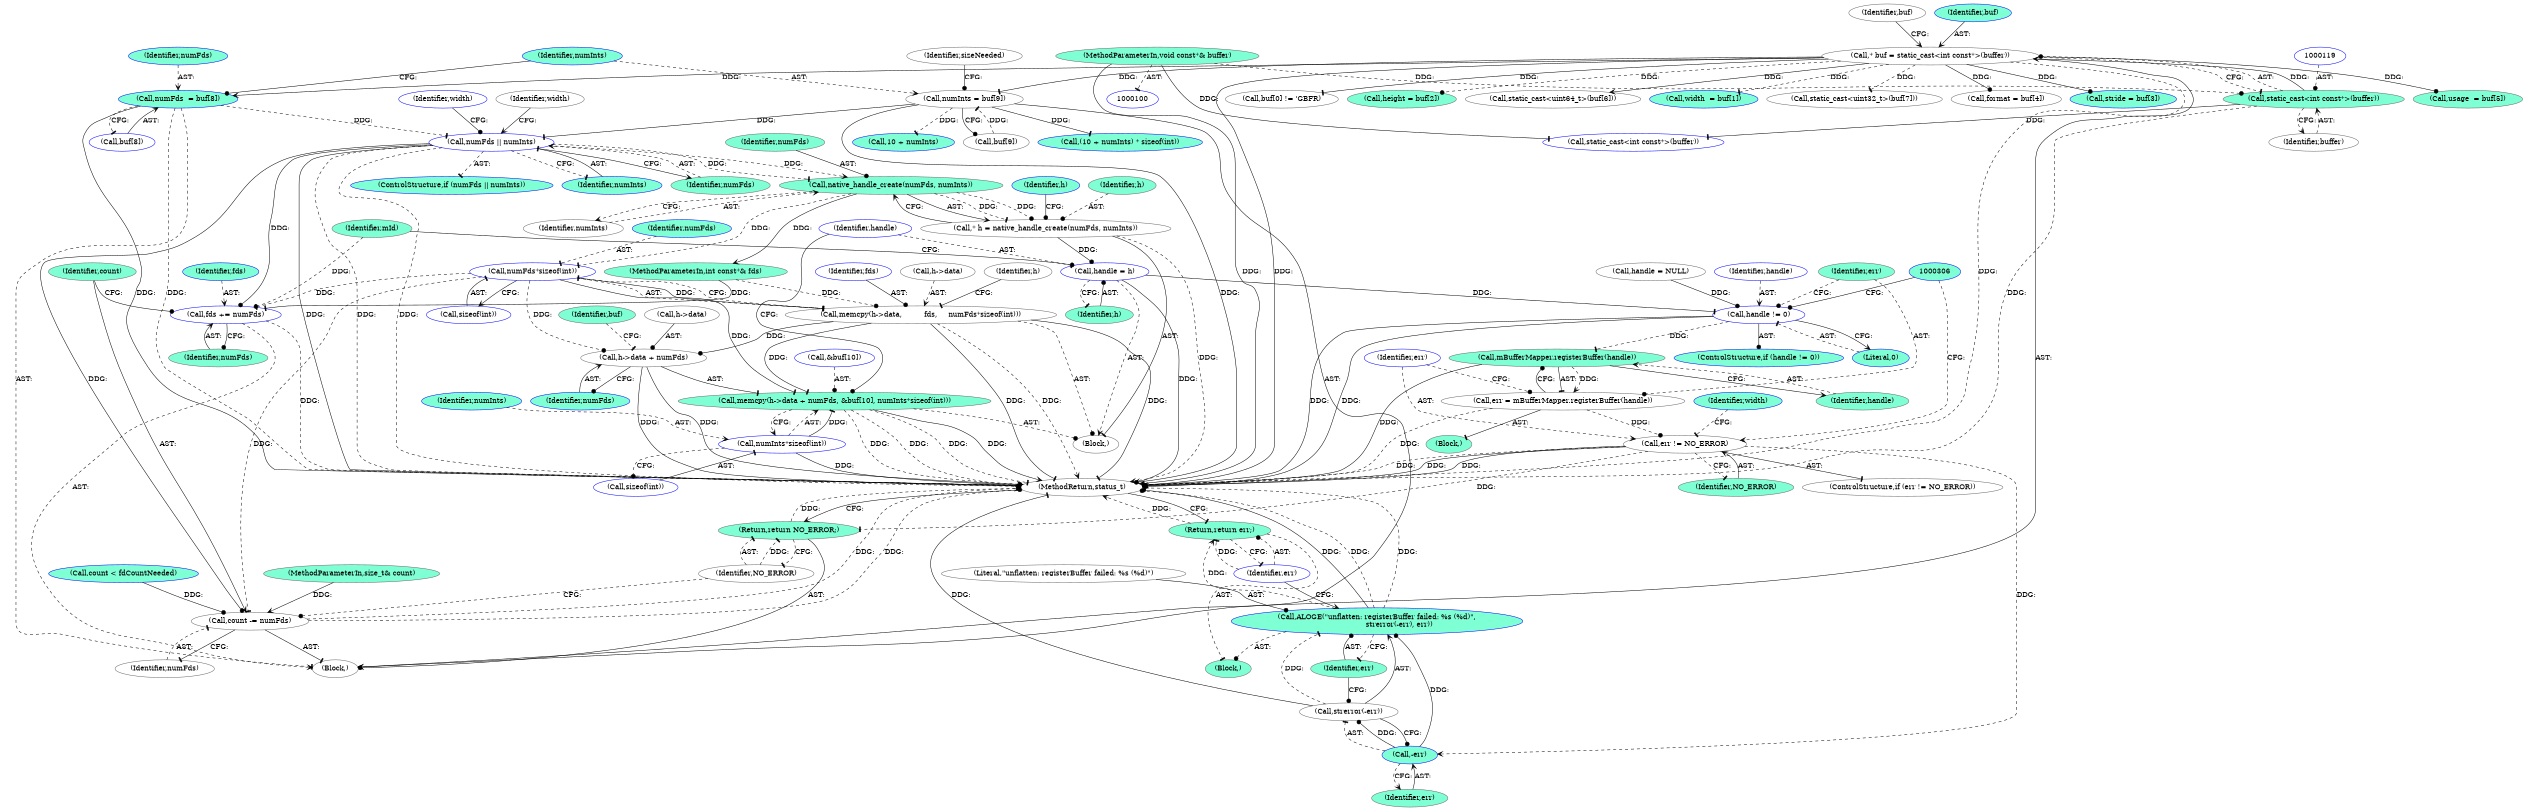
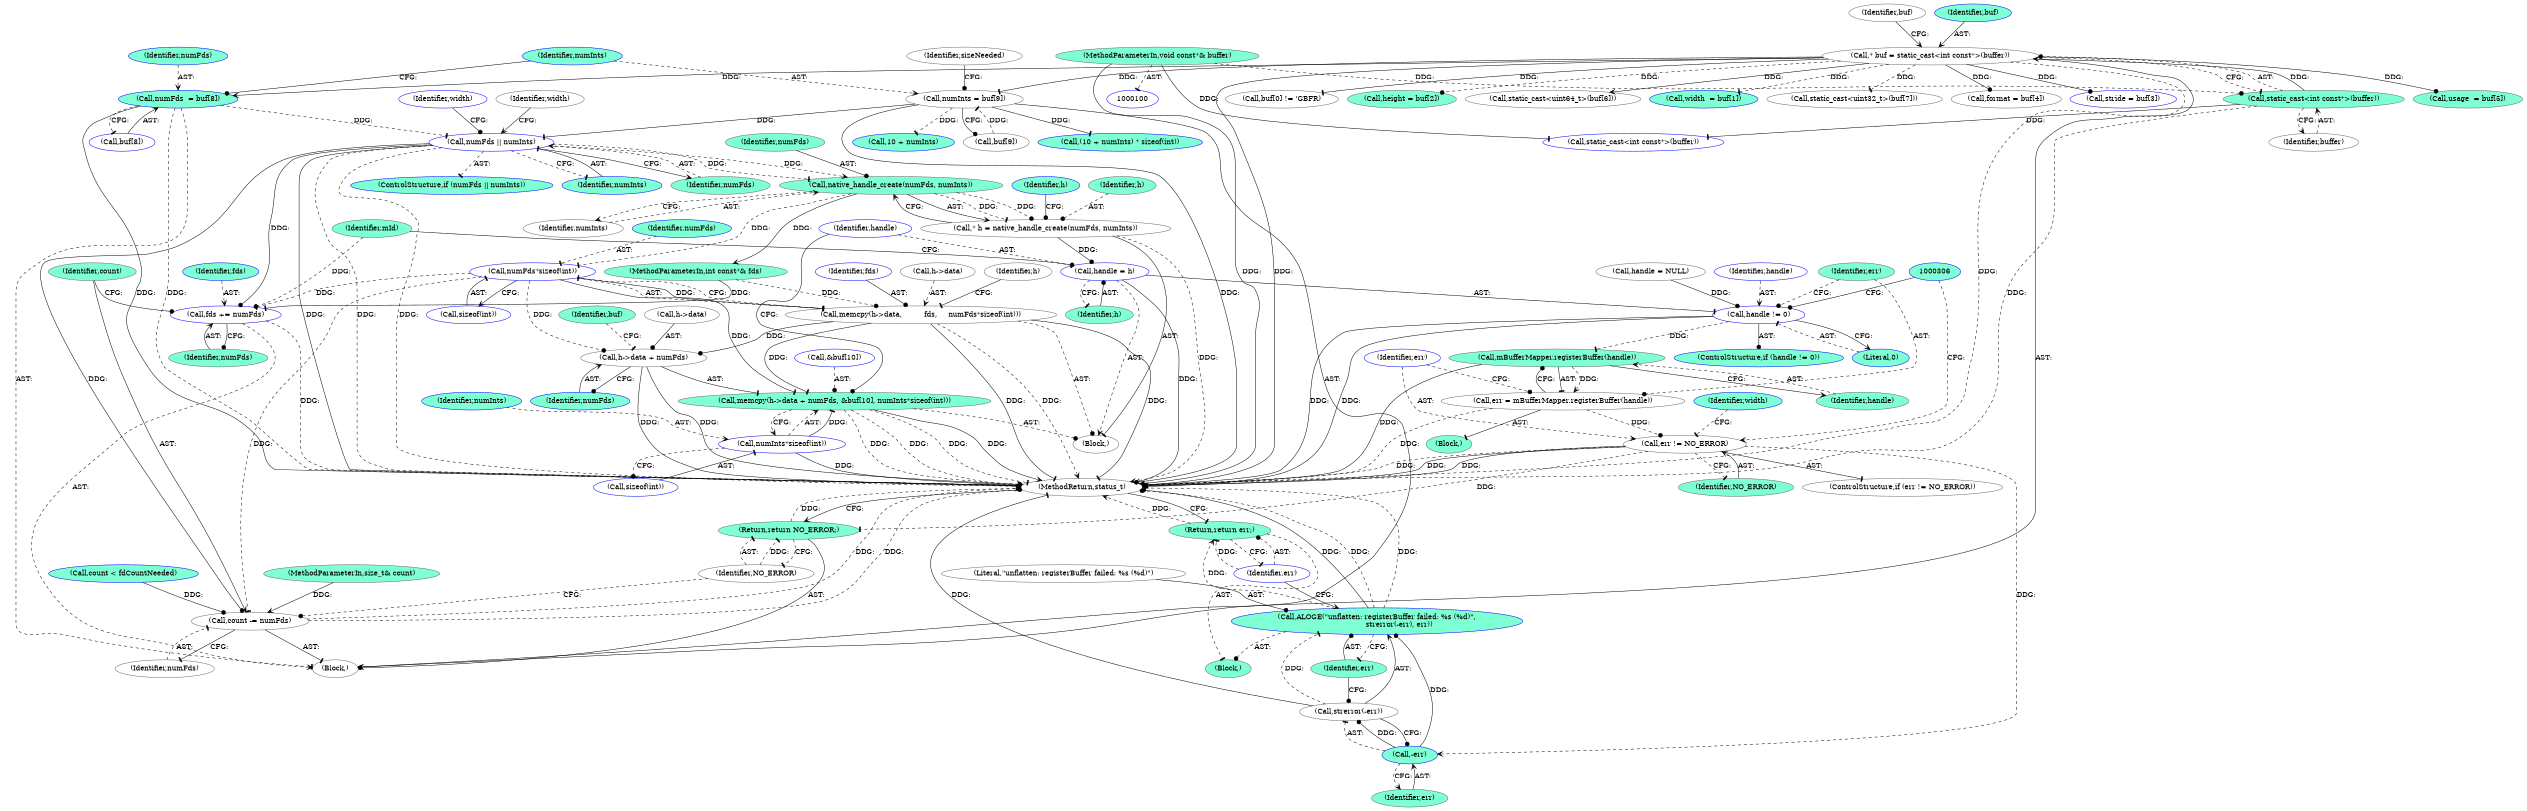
(2320, 56) -> none
(2123, 99) -> (2123, 99)
(1483, 293) -> (1483, 293)
